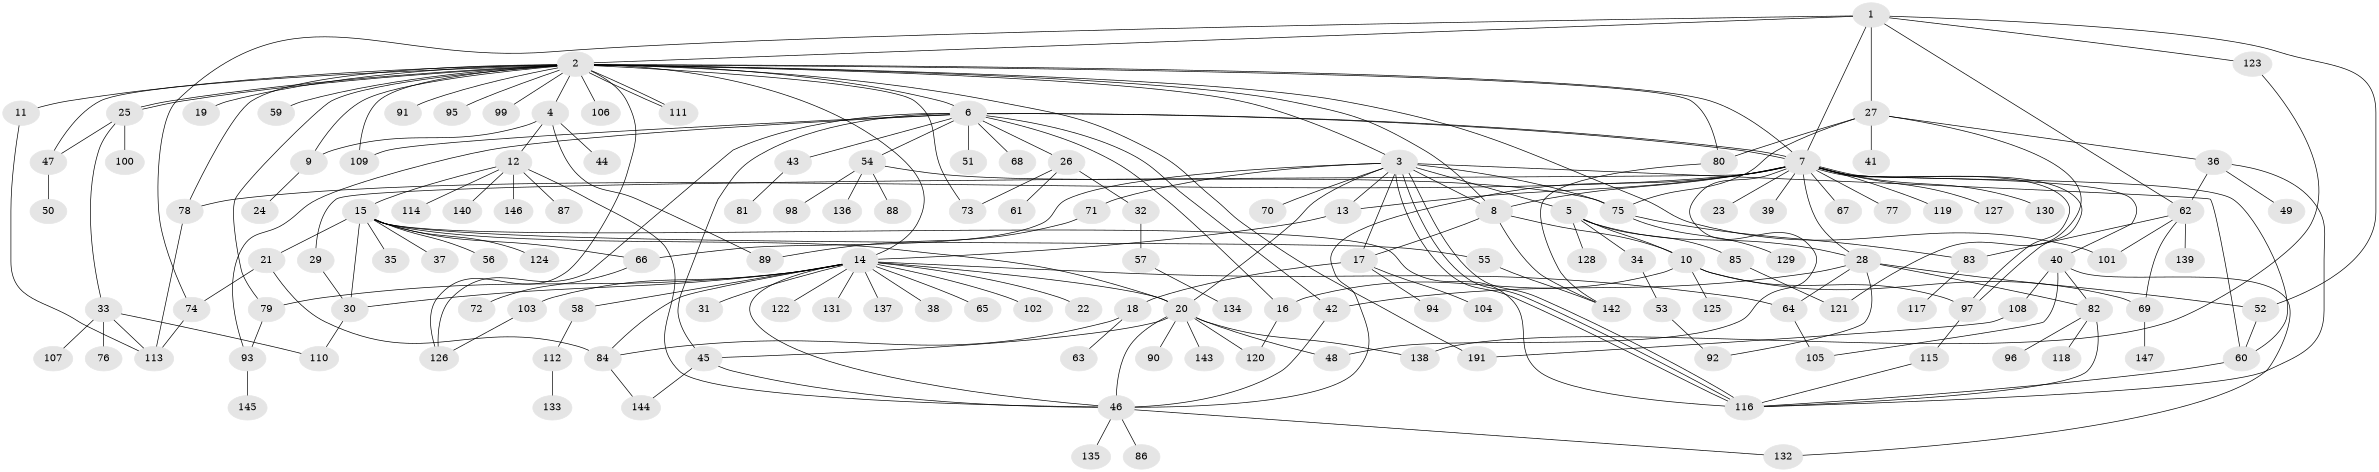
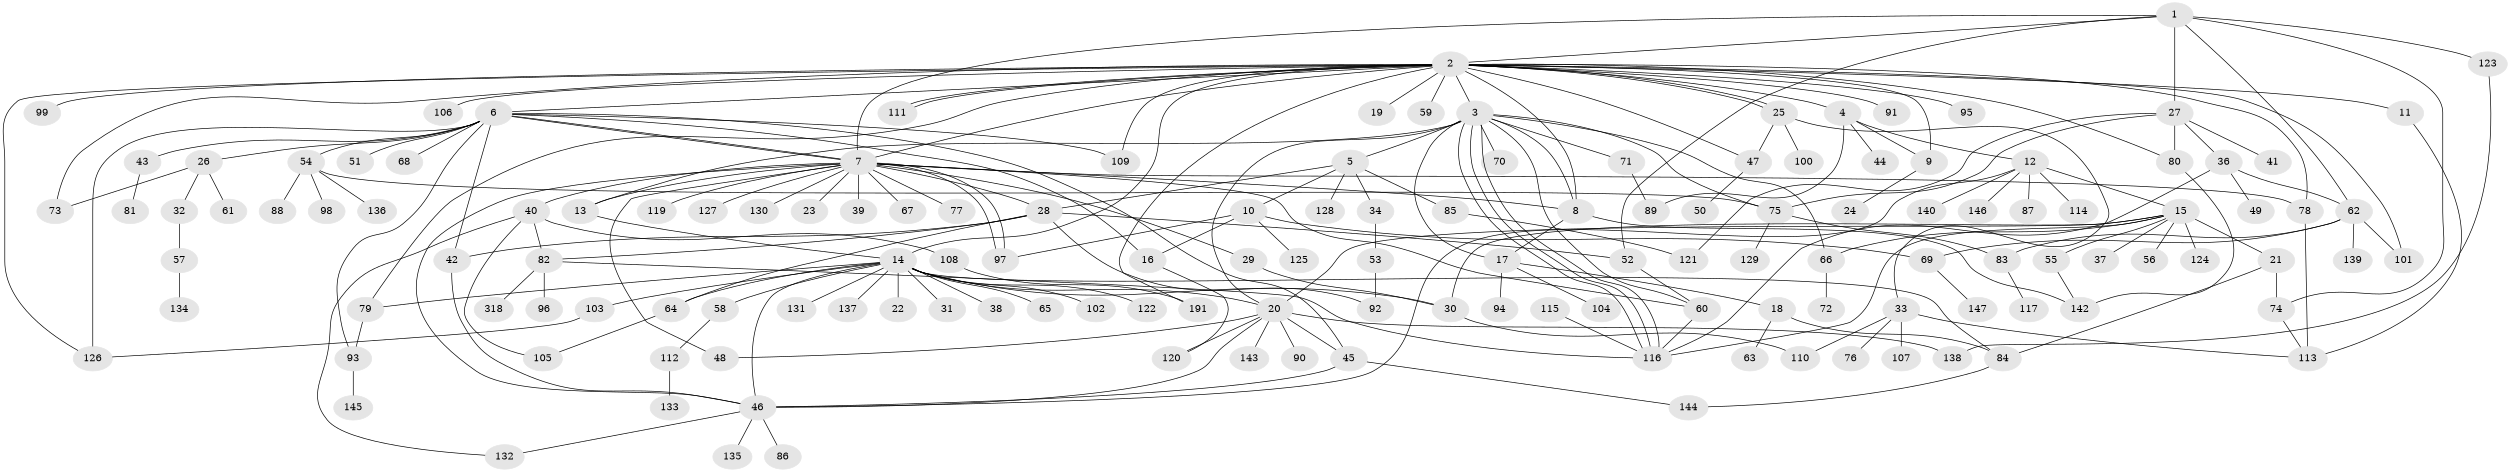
(1588, 232) -> none
(391, 261) -> none
(1948, 334) -> none
(2062, 359) -> (494, 310)
